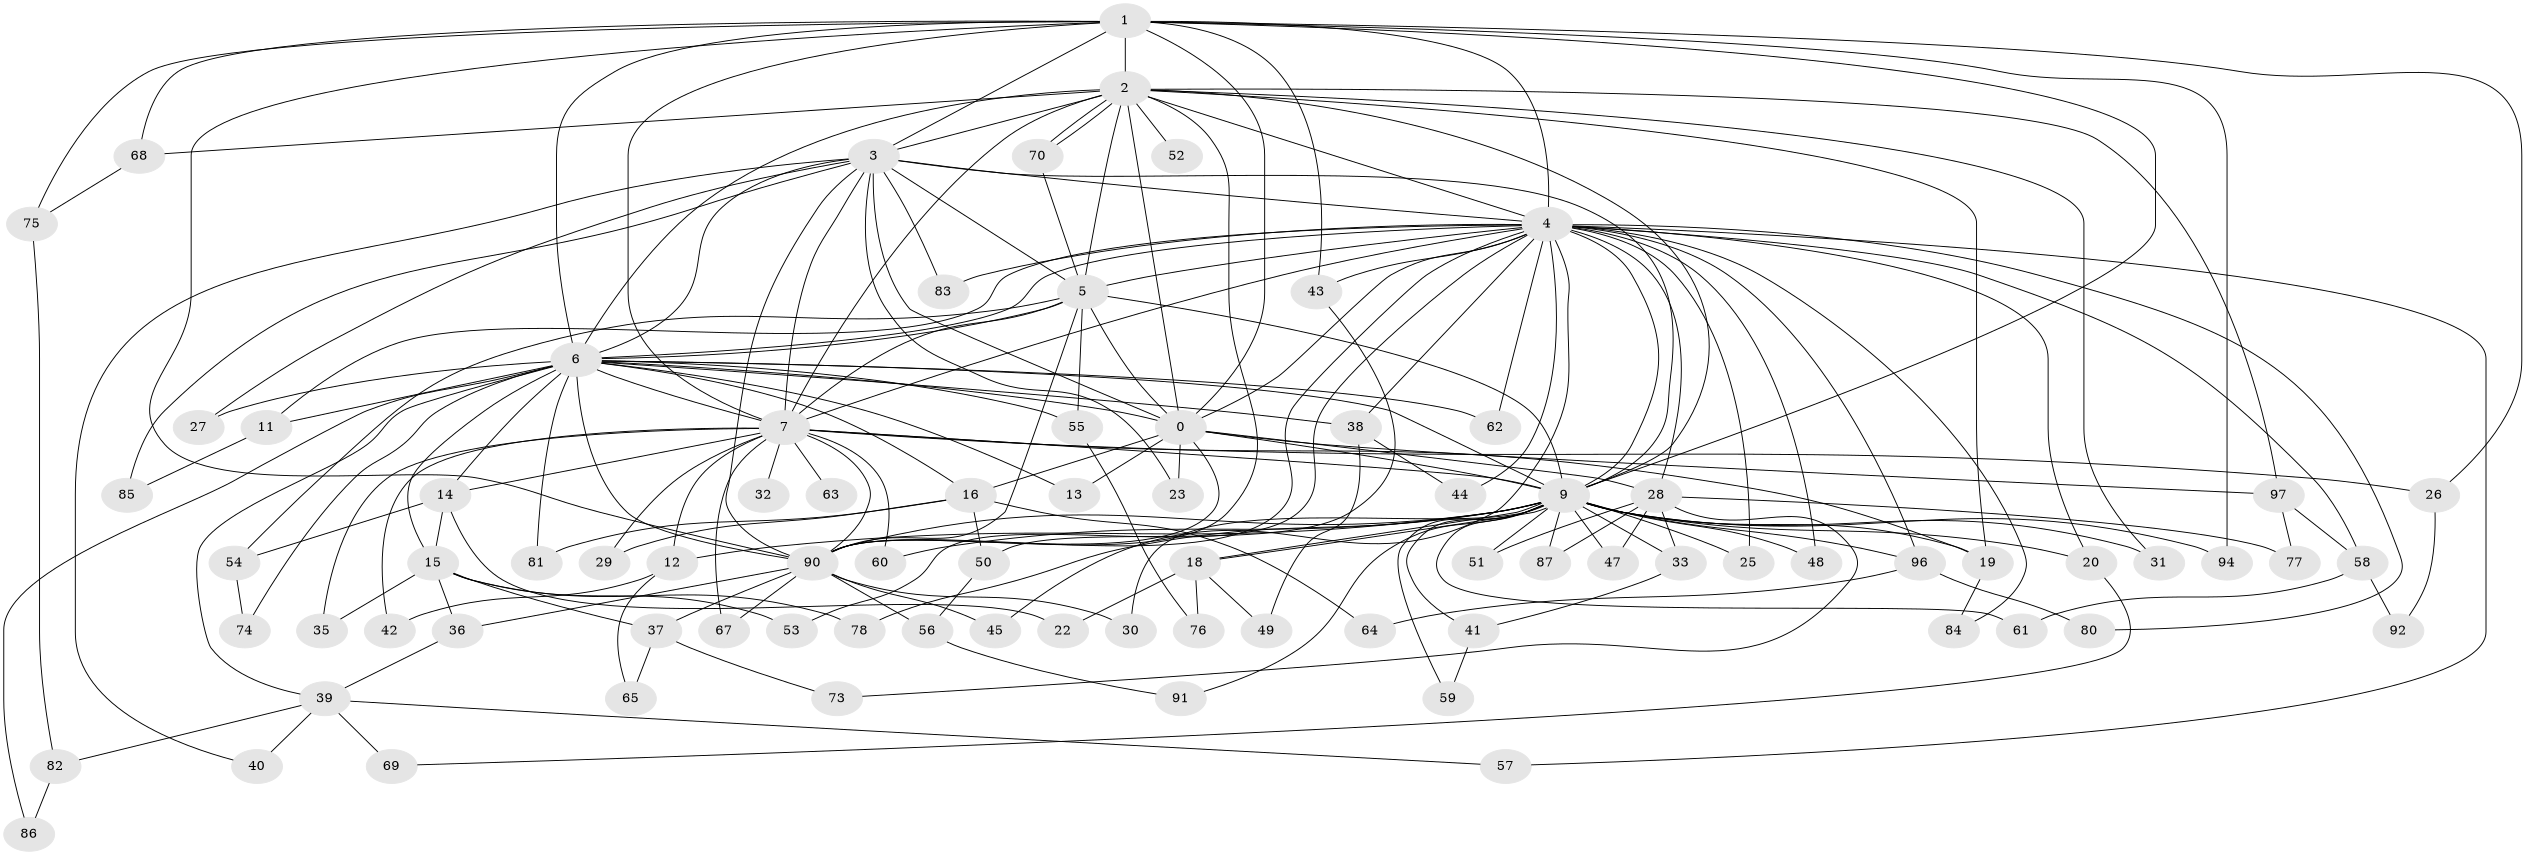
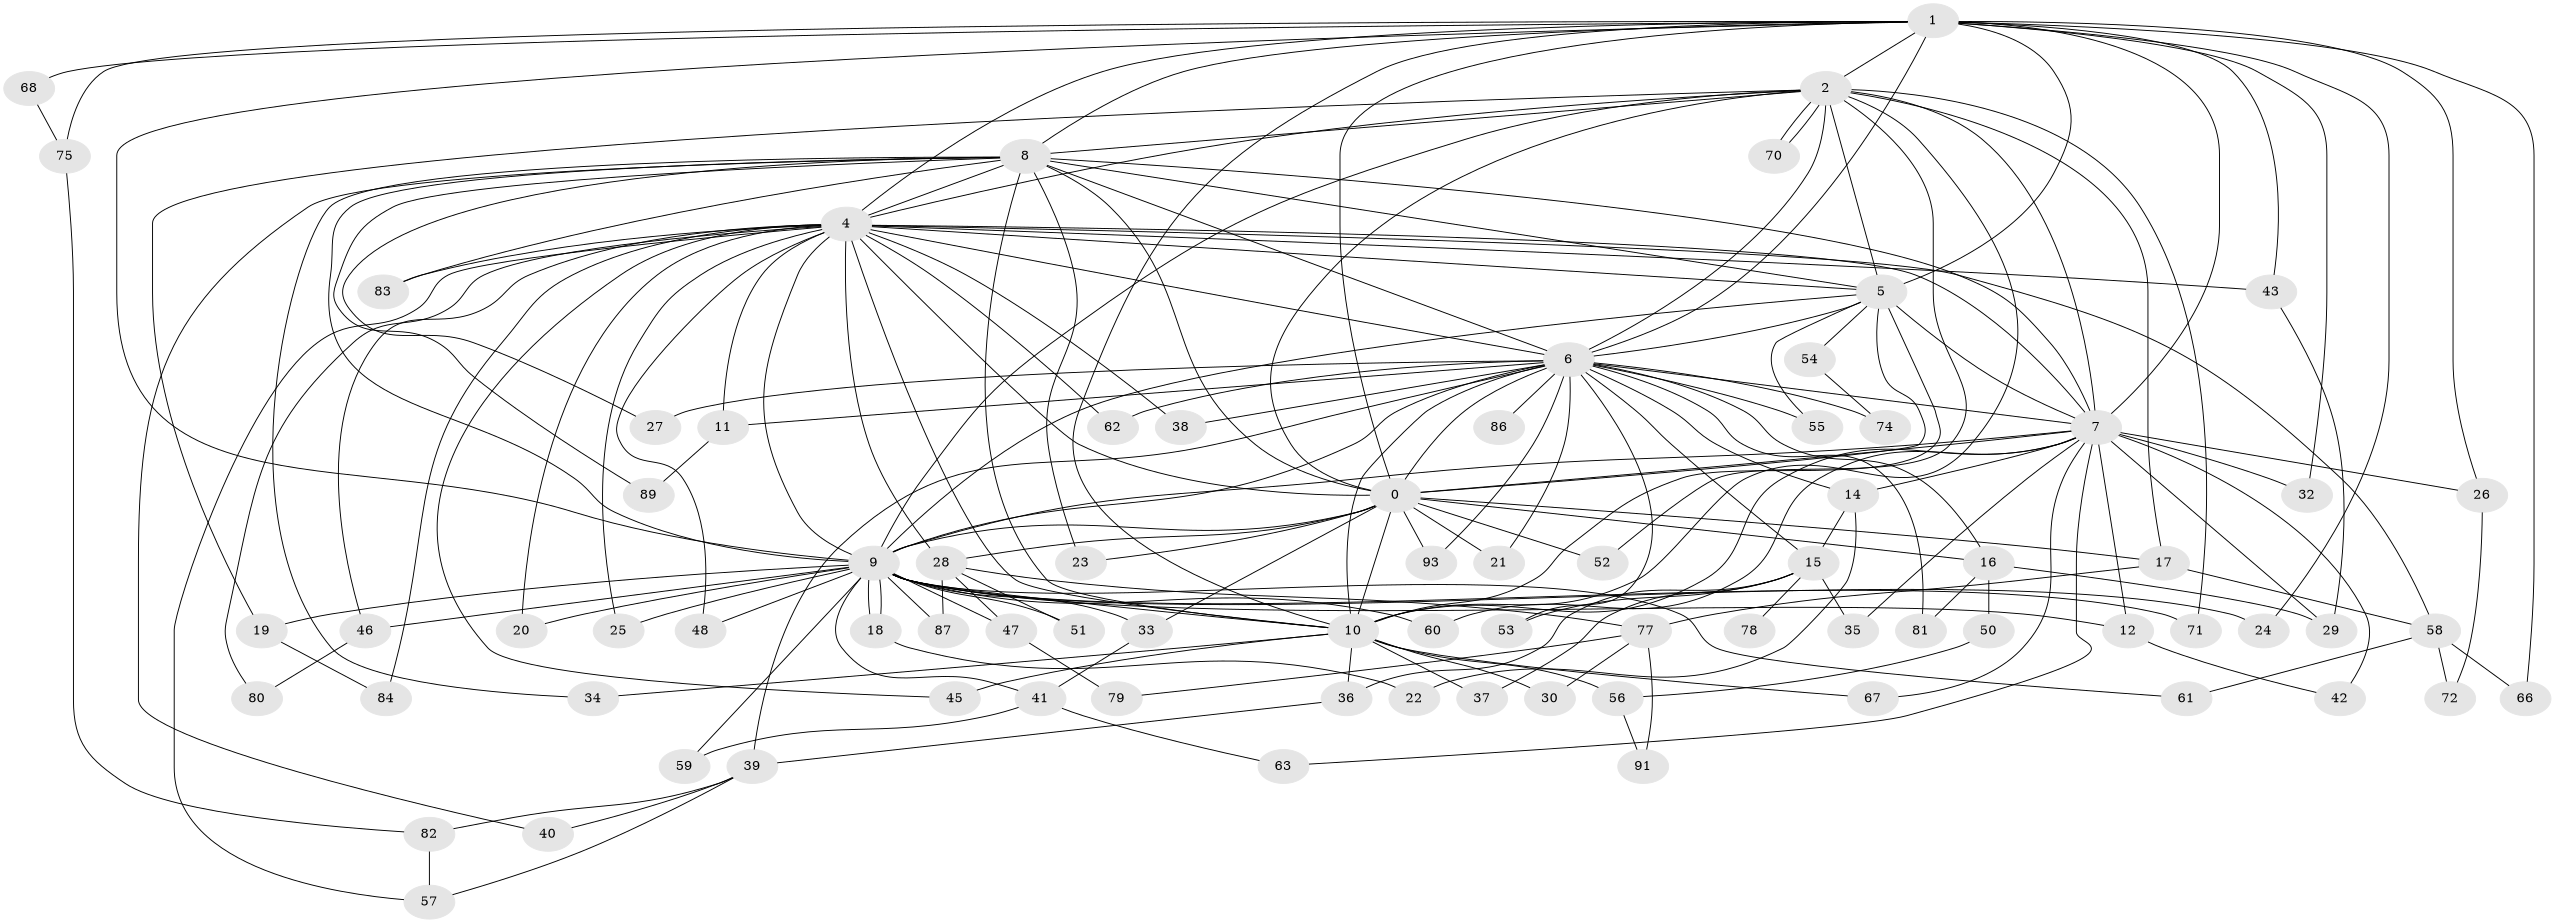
none -> (2313, 110)
(632, 122) -> none
(874, 156) -> (1025, 156)
(1060, 224) -> (2064, 151)
(1657, 474) -> (1746, 464)
(127, 495) -> (649, 495)
(1074, 495) -> (1431, 563)
(1461, 495) -> none
(2279, 495) -> (2164, 563)
(1365, 502) -> (2340, 455)
(1299, 512) -> (1652, 530)
(1313, 518) -> (1598, 665)
(340, 529) -> none
none -> (1499, 529)
(1671, 537) -> (1271, 563)
(1089, 557) -> none
(813, 563) -> (1353, 631)
none -> (1499, 563)
(1920, 563) -> (365, 631)
(2159, 563) -> (2196, 631)
(2227, 563) -> (2264, 631)
(1360, 575) -> (1652, 704)
(1199, 631) -> none
(1267, 631) -> none
(1370, 631) -> none
(2398, 631) -> (2450, 699)
none -> (593, 699)
(631, 699) -> none
(837, 699) -> none
none -> (1117, 699)
none -> (2526, 699)
none -> (1160, 737)
(392, 767) -> none
(42, 800) -> (429, 868)
